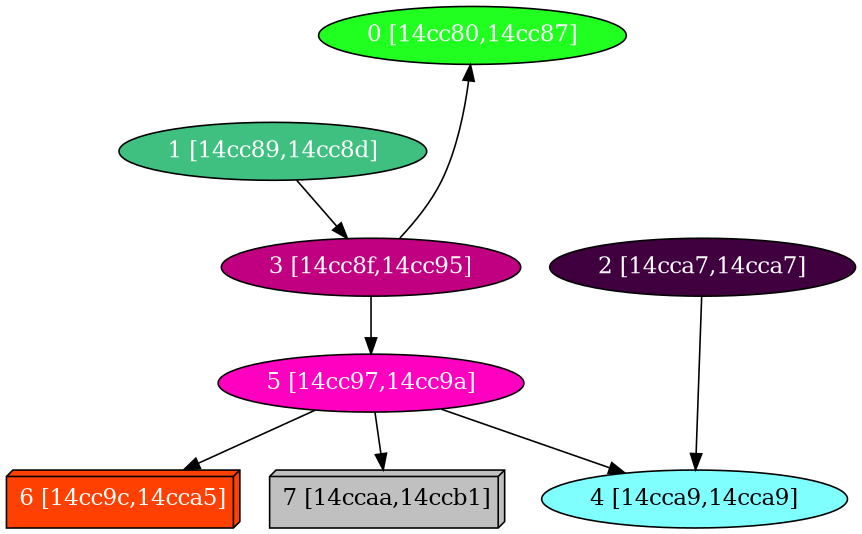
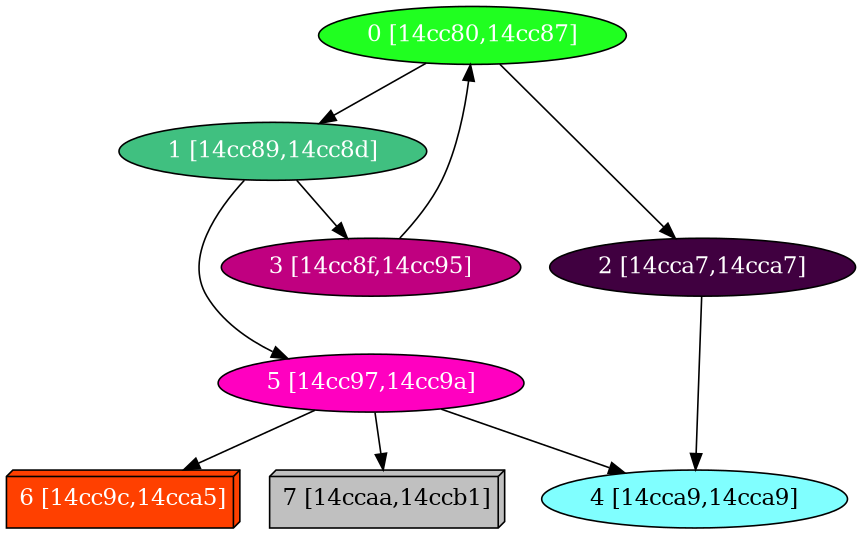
none -> (380, 89)
none -> (582, 146)
(371, 317) -> (200, 276)
